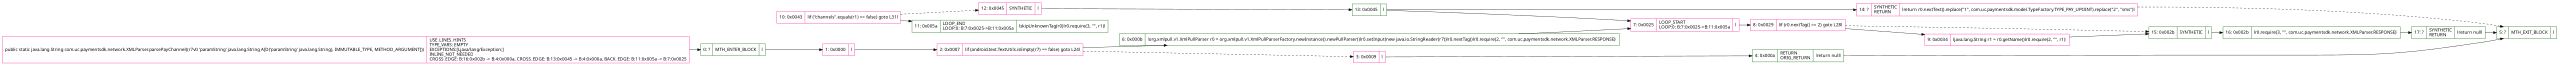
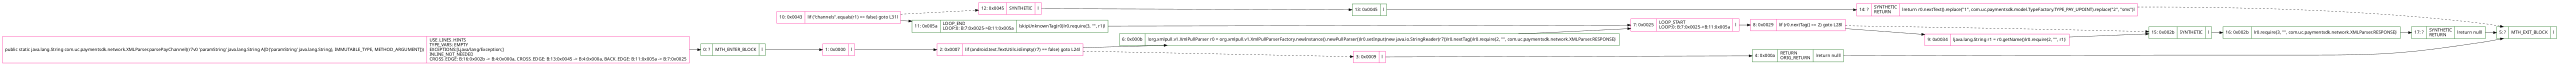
(1507, 15) -> (1368, 26)
